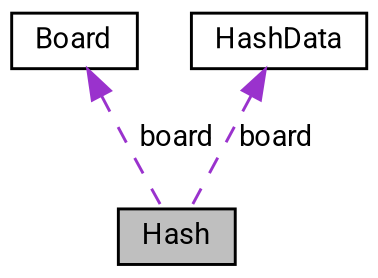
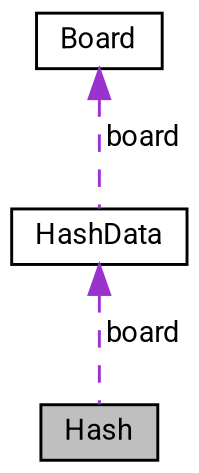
(131, 152) -> (99, 154)
